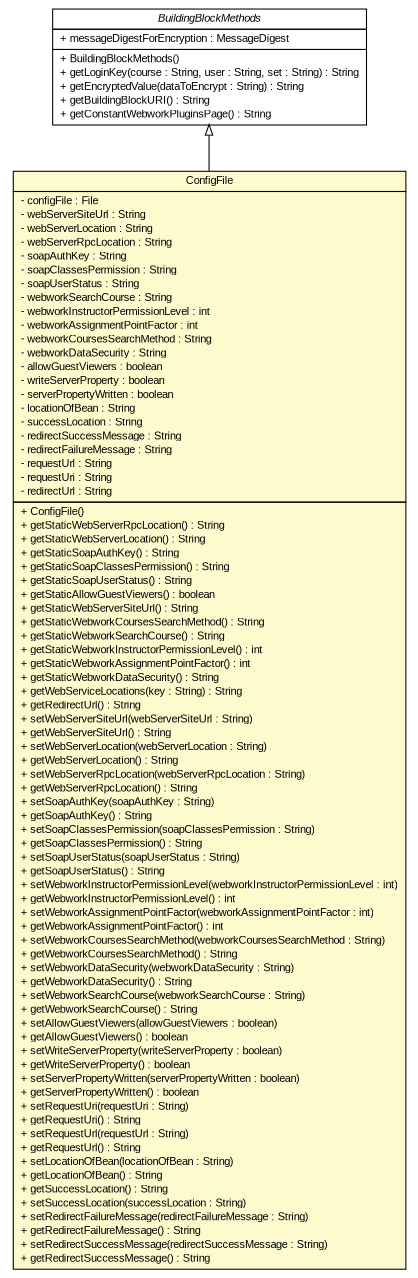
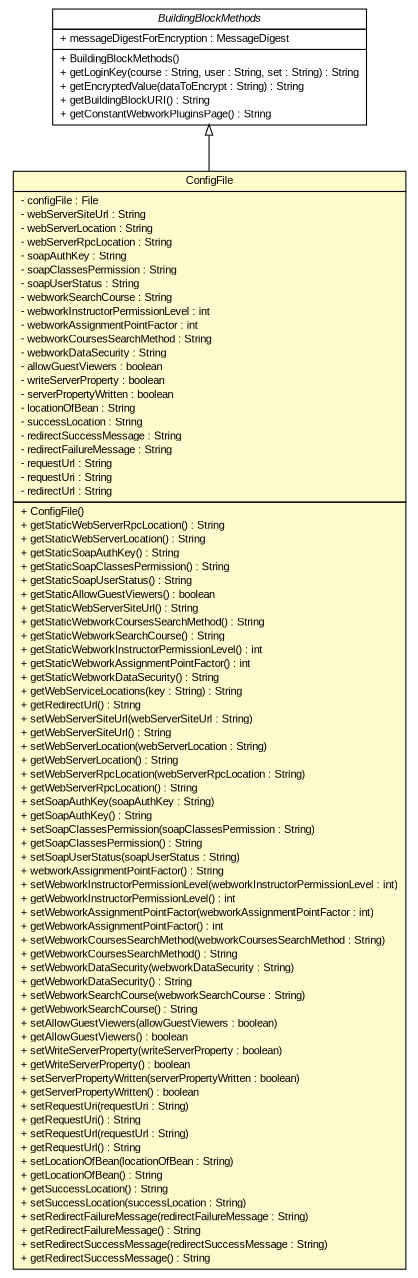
(93, 871) -> (122, 871)
